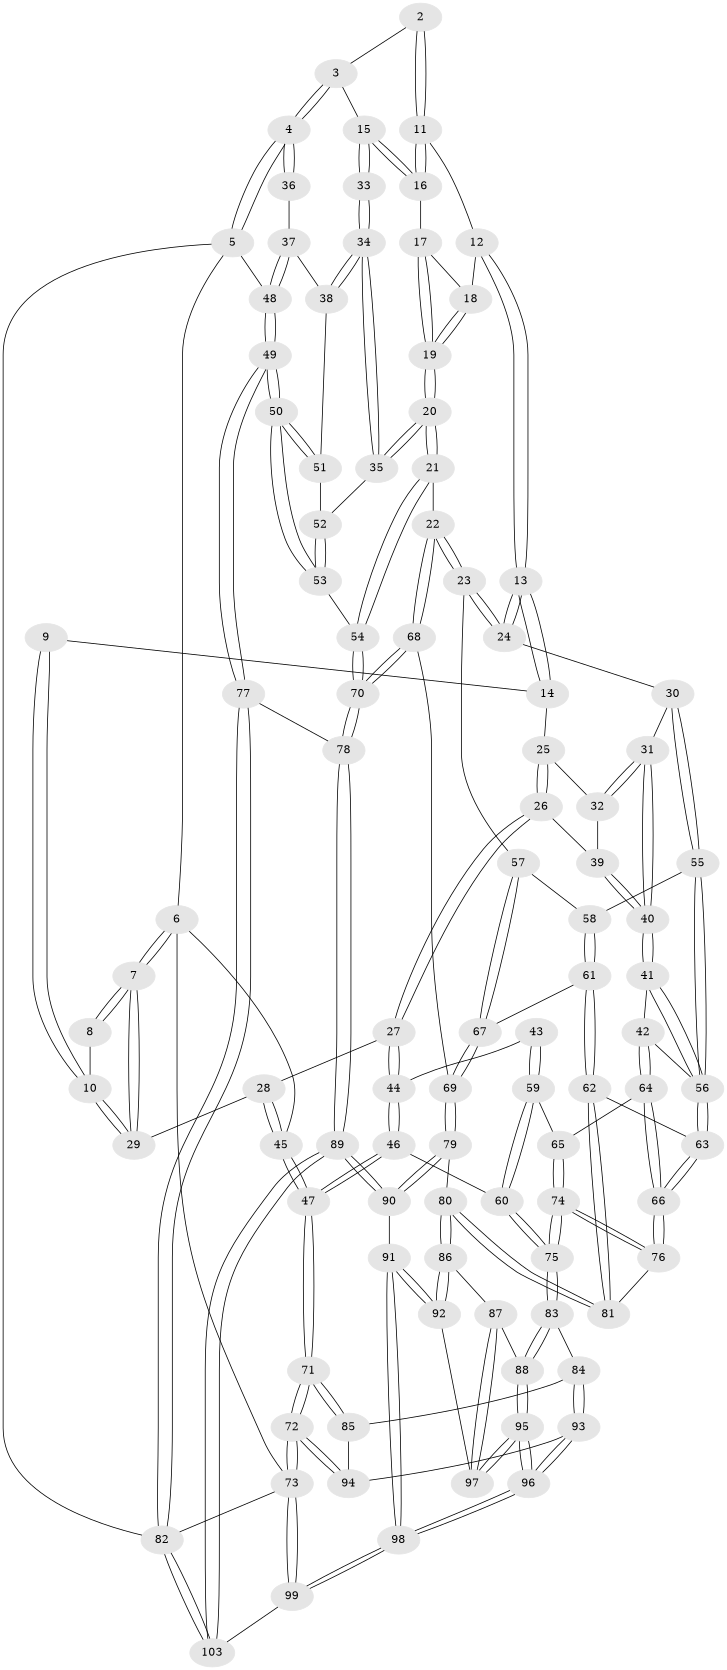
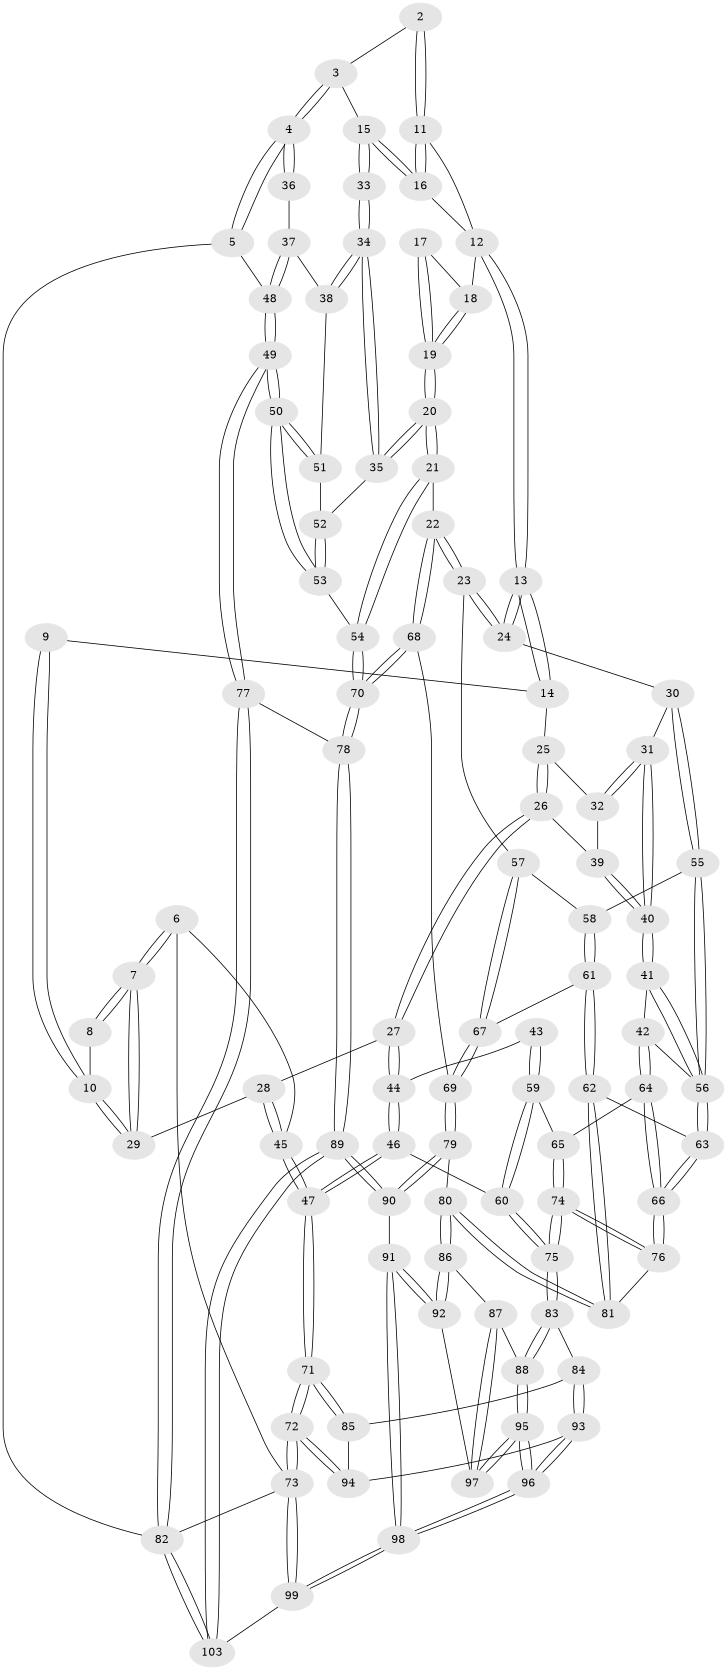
(421, 215) -> (449, 215)
(183, 576) -> none
